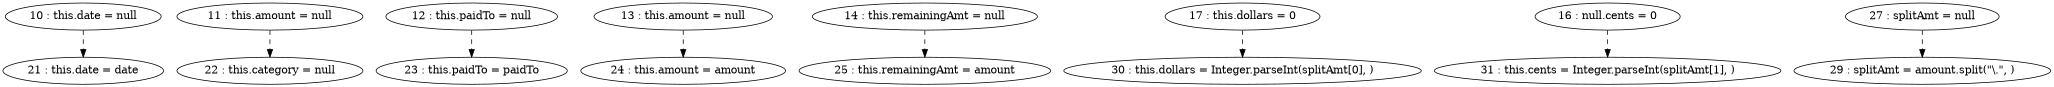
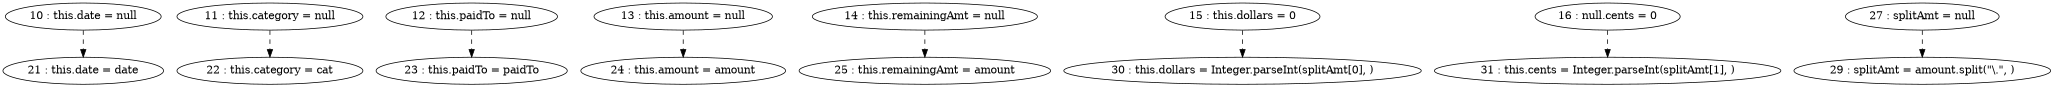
(270, 17) -> (270, 17)
(1243, 17) -> (1243, 17)
(270, 71) -> (270, 71)
